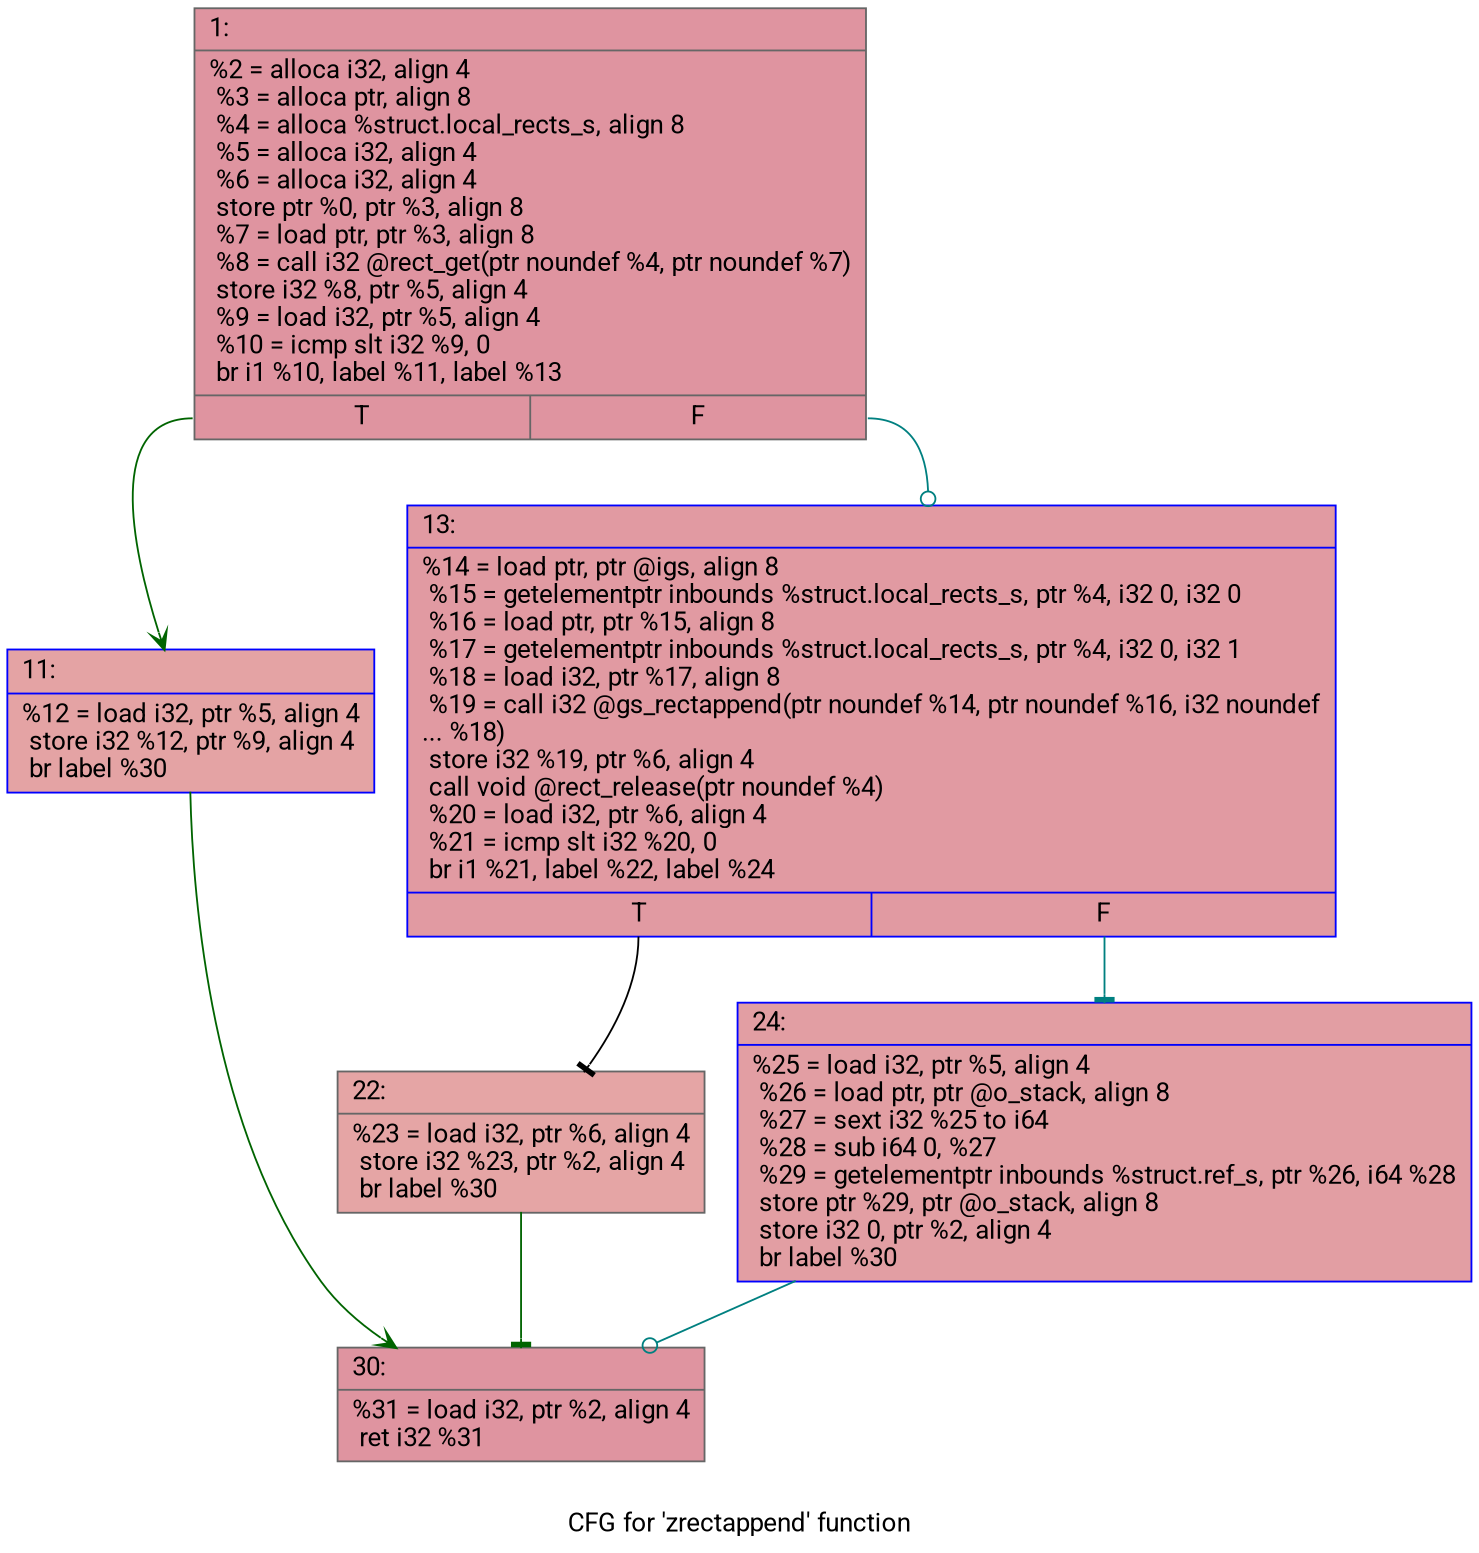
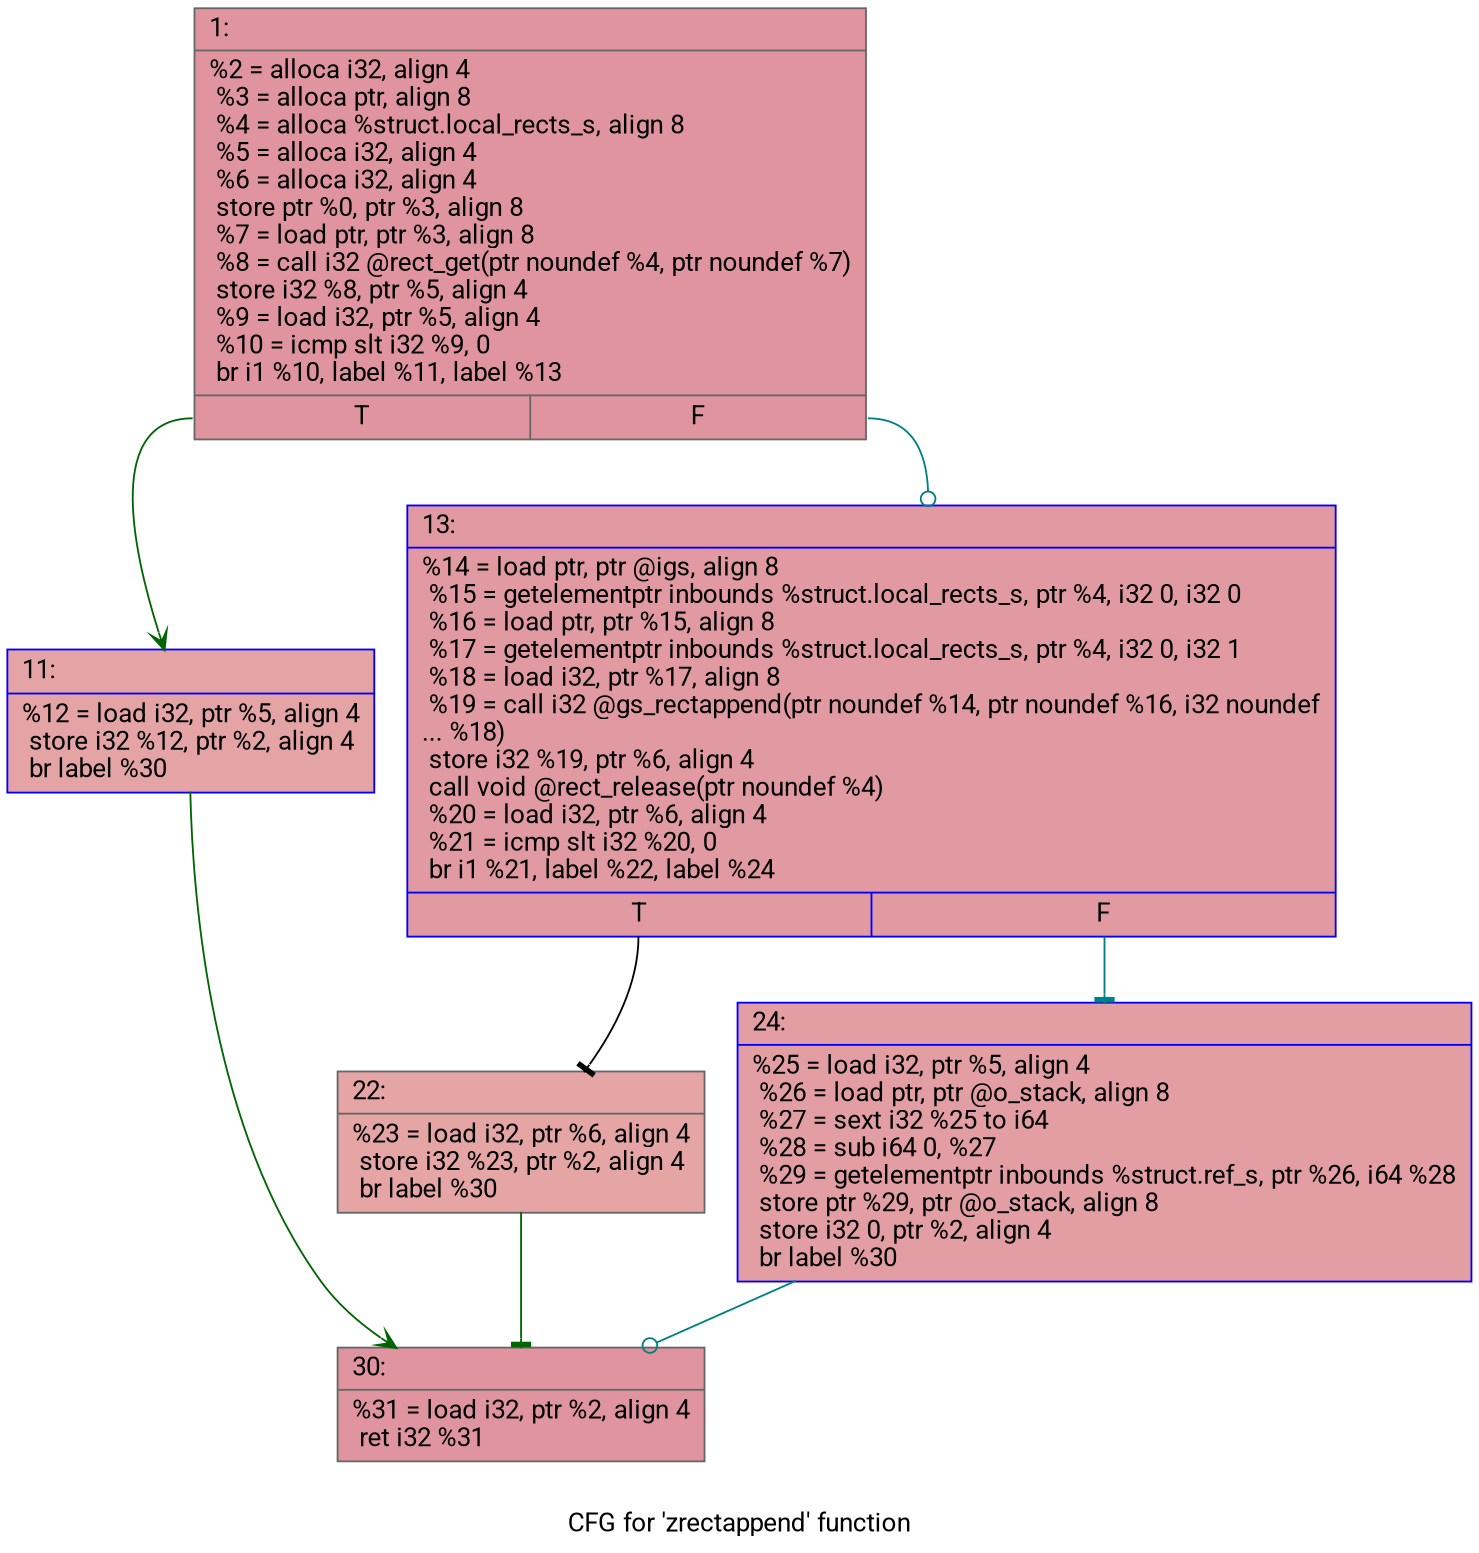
(188, 742) -> (188, 742)
